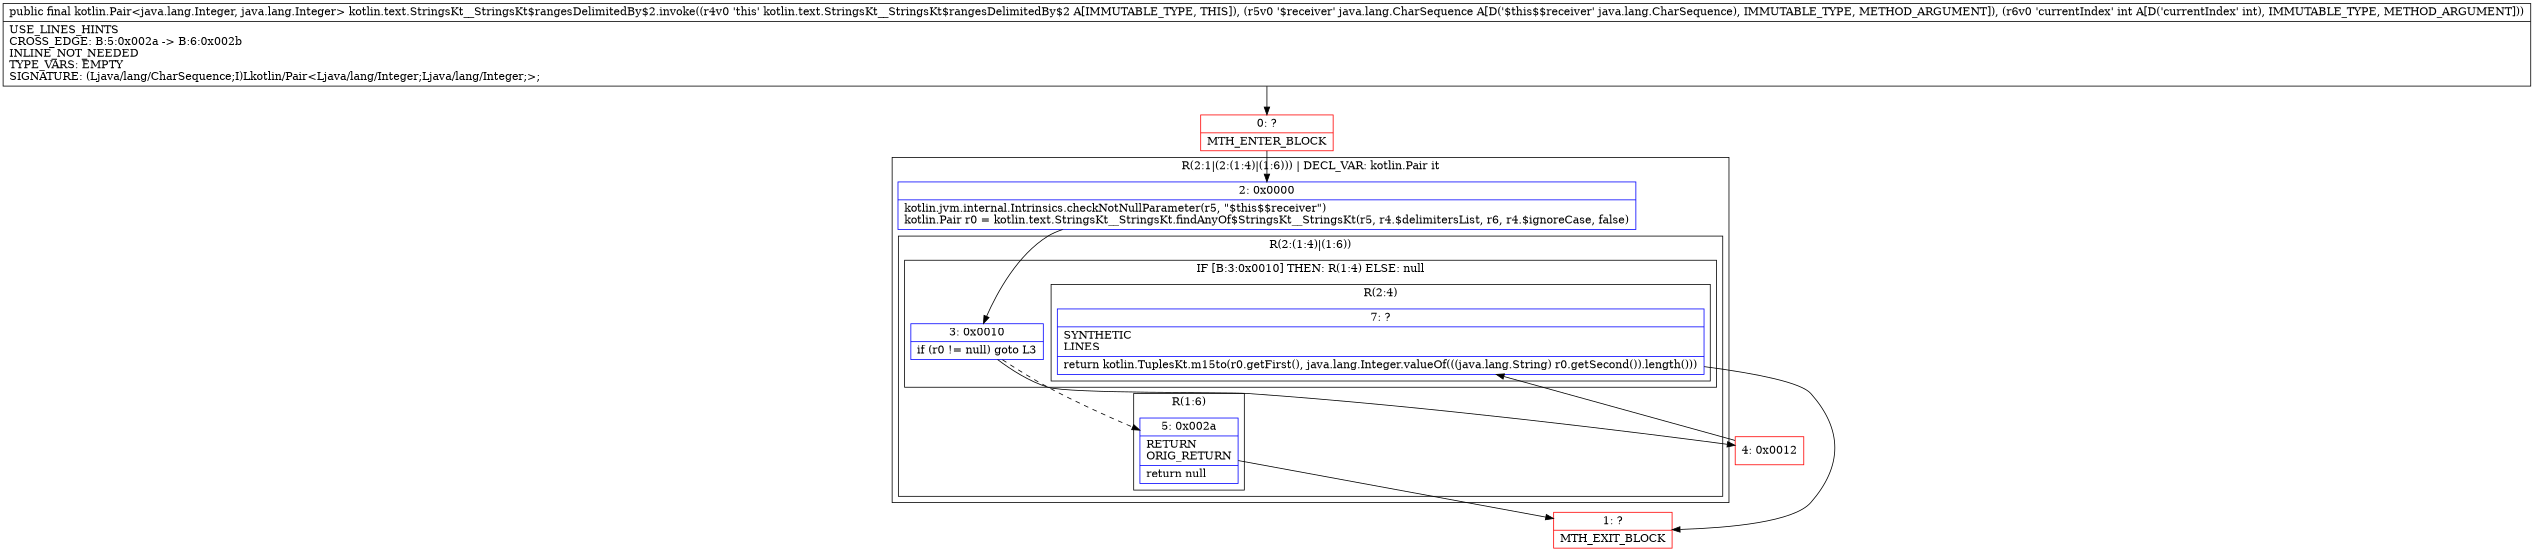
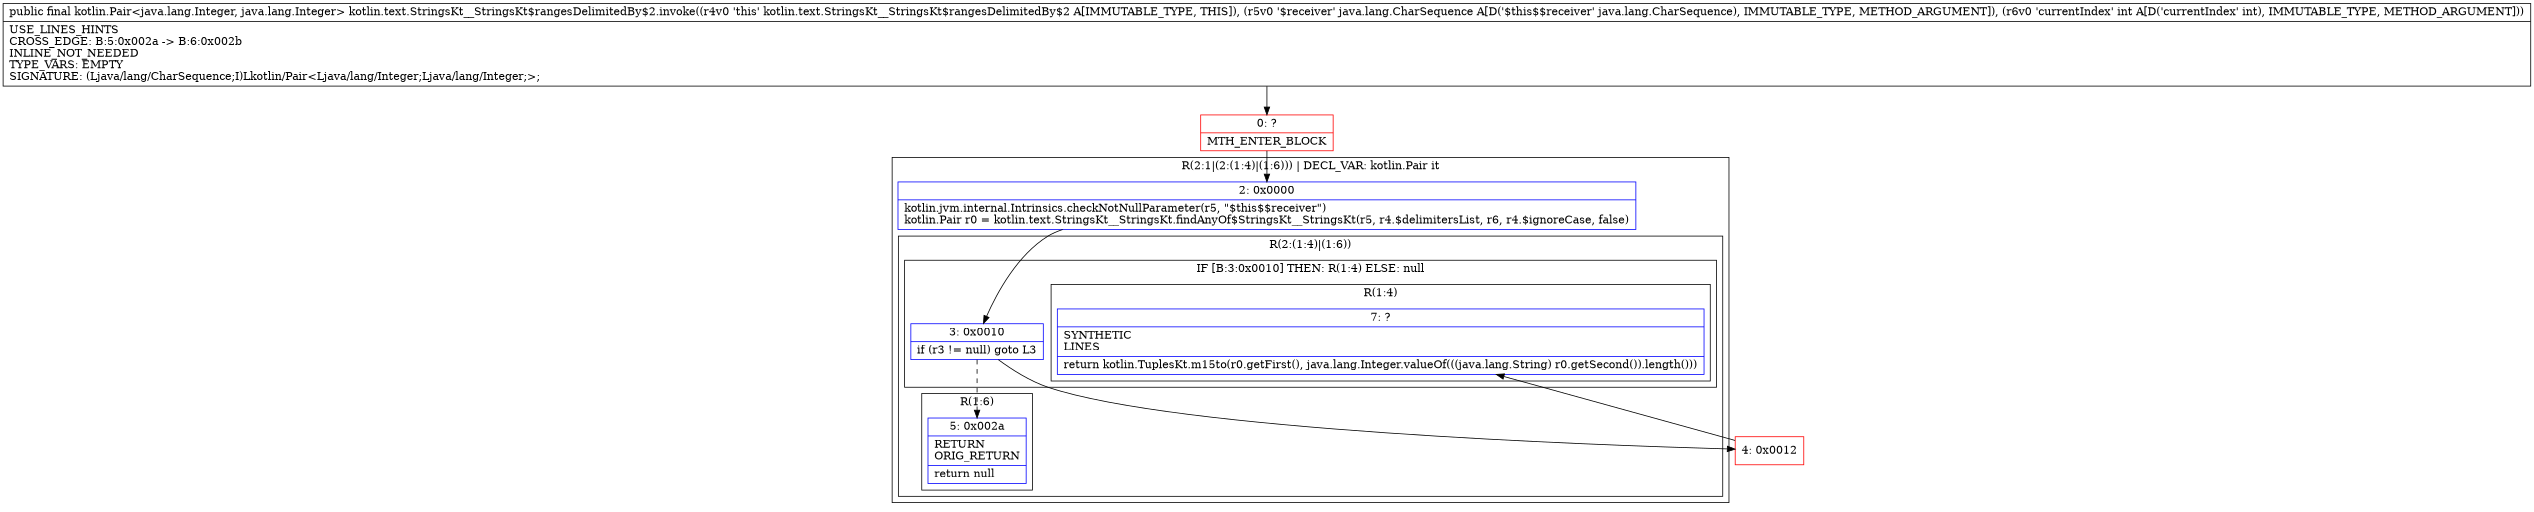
(1381, 293) -> (1381, 293)
(977, 350) -> (977, 350)
(1613, 530) -> none
